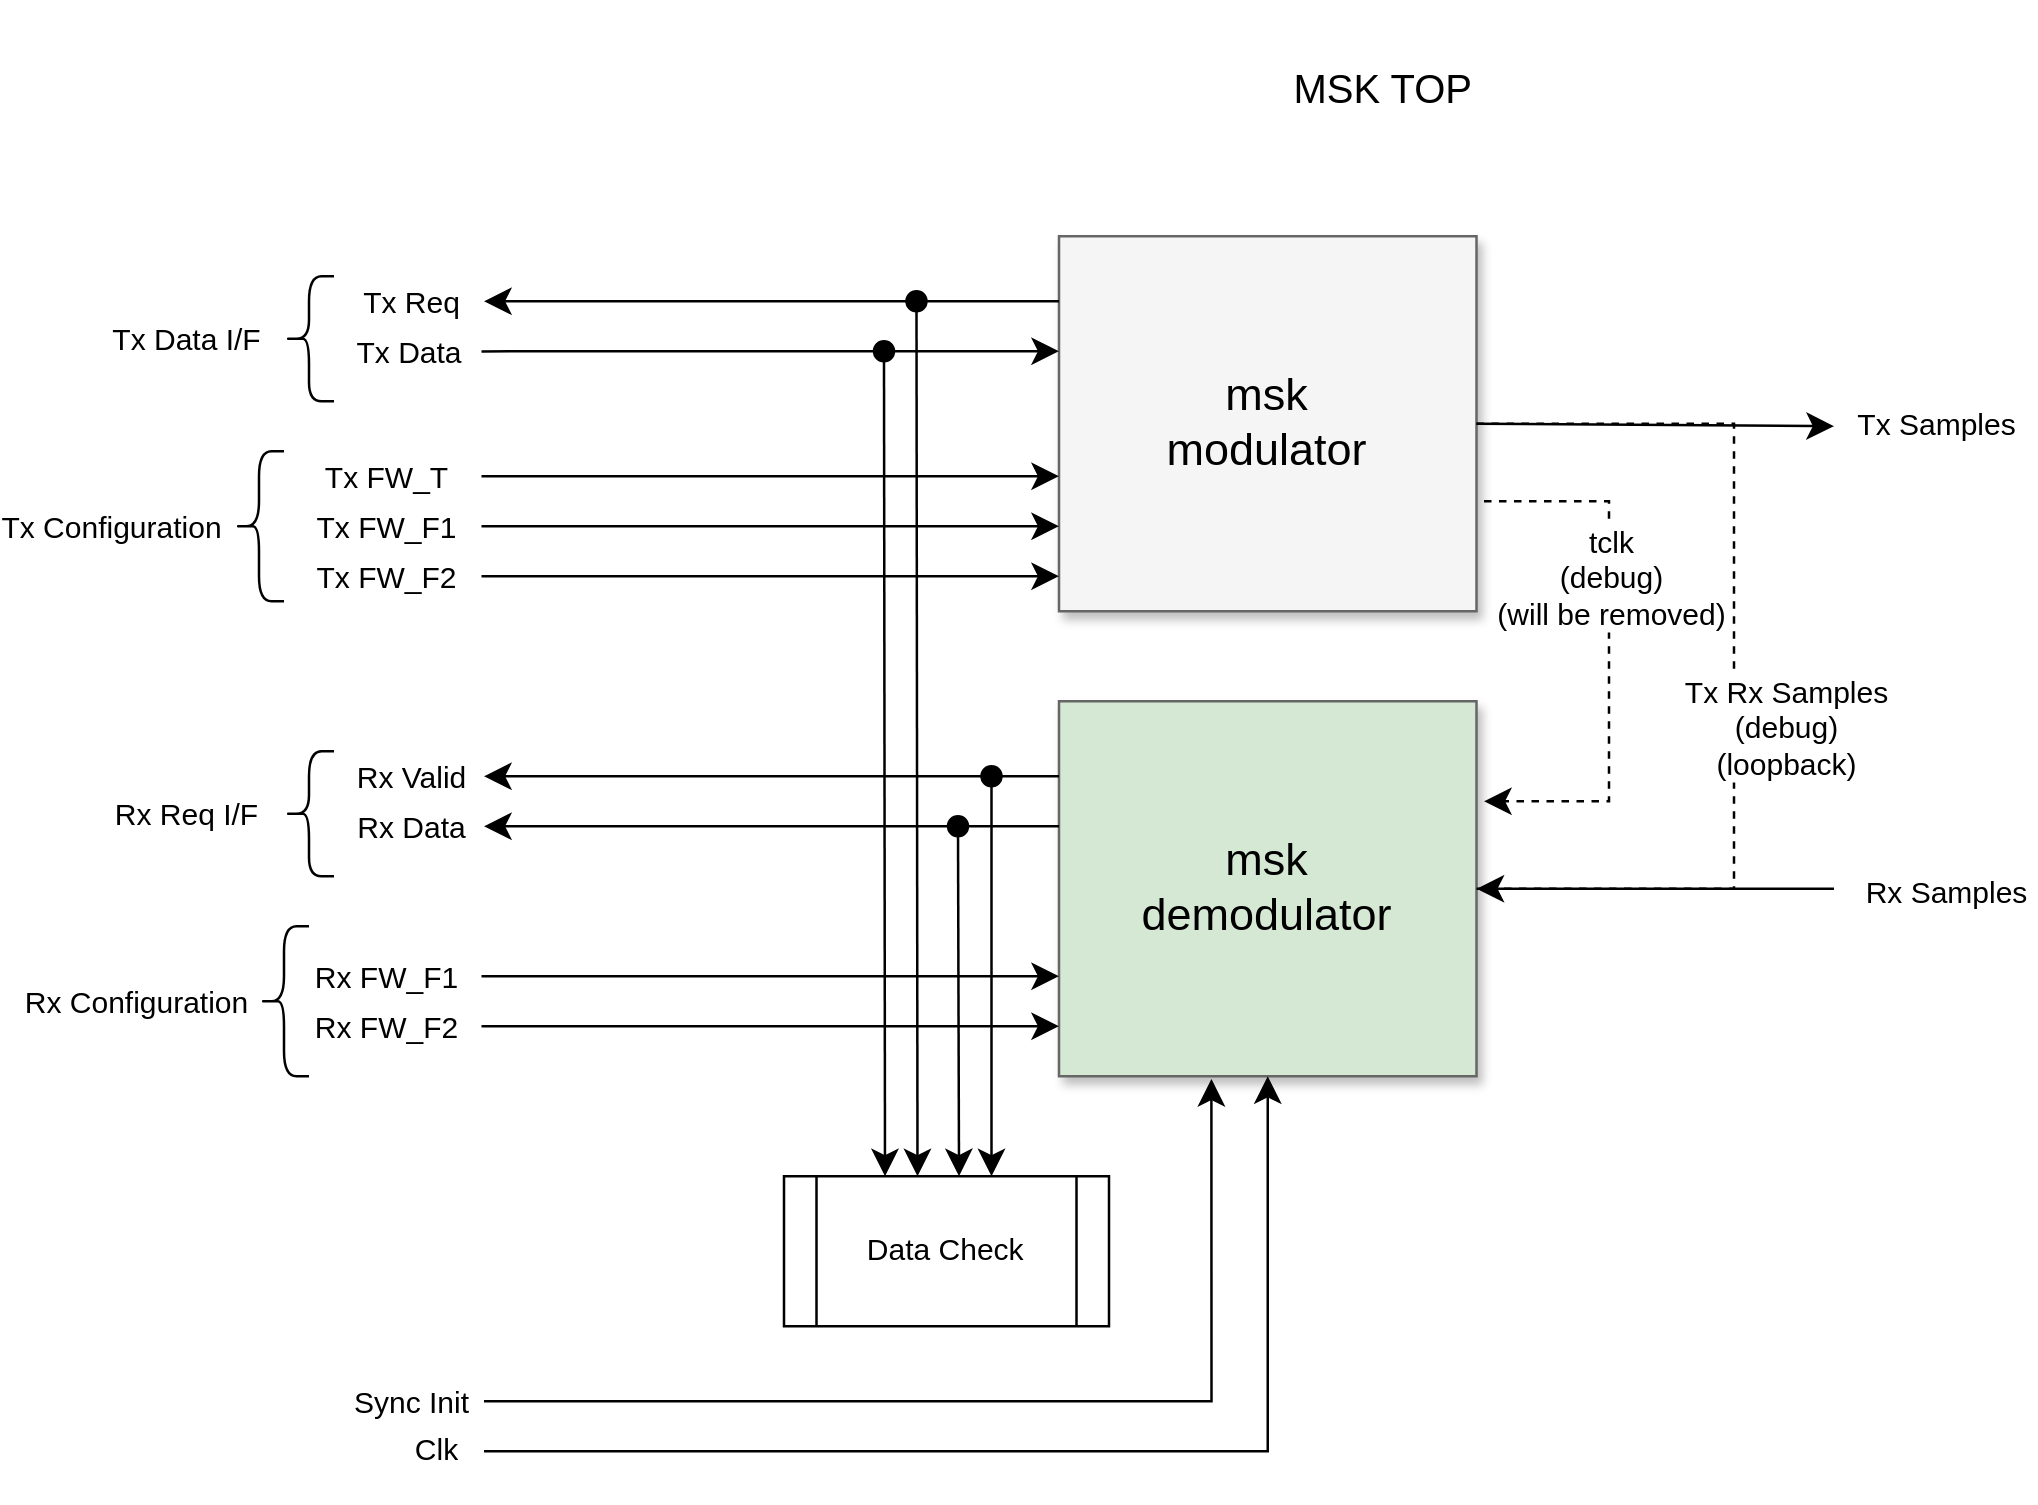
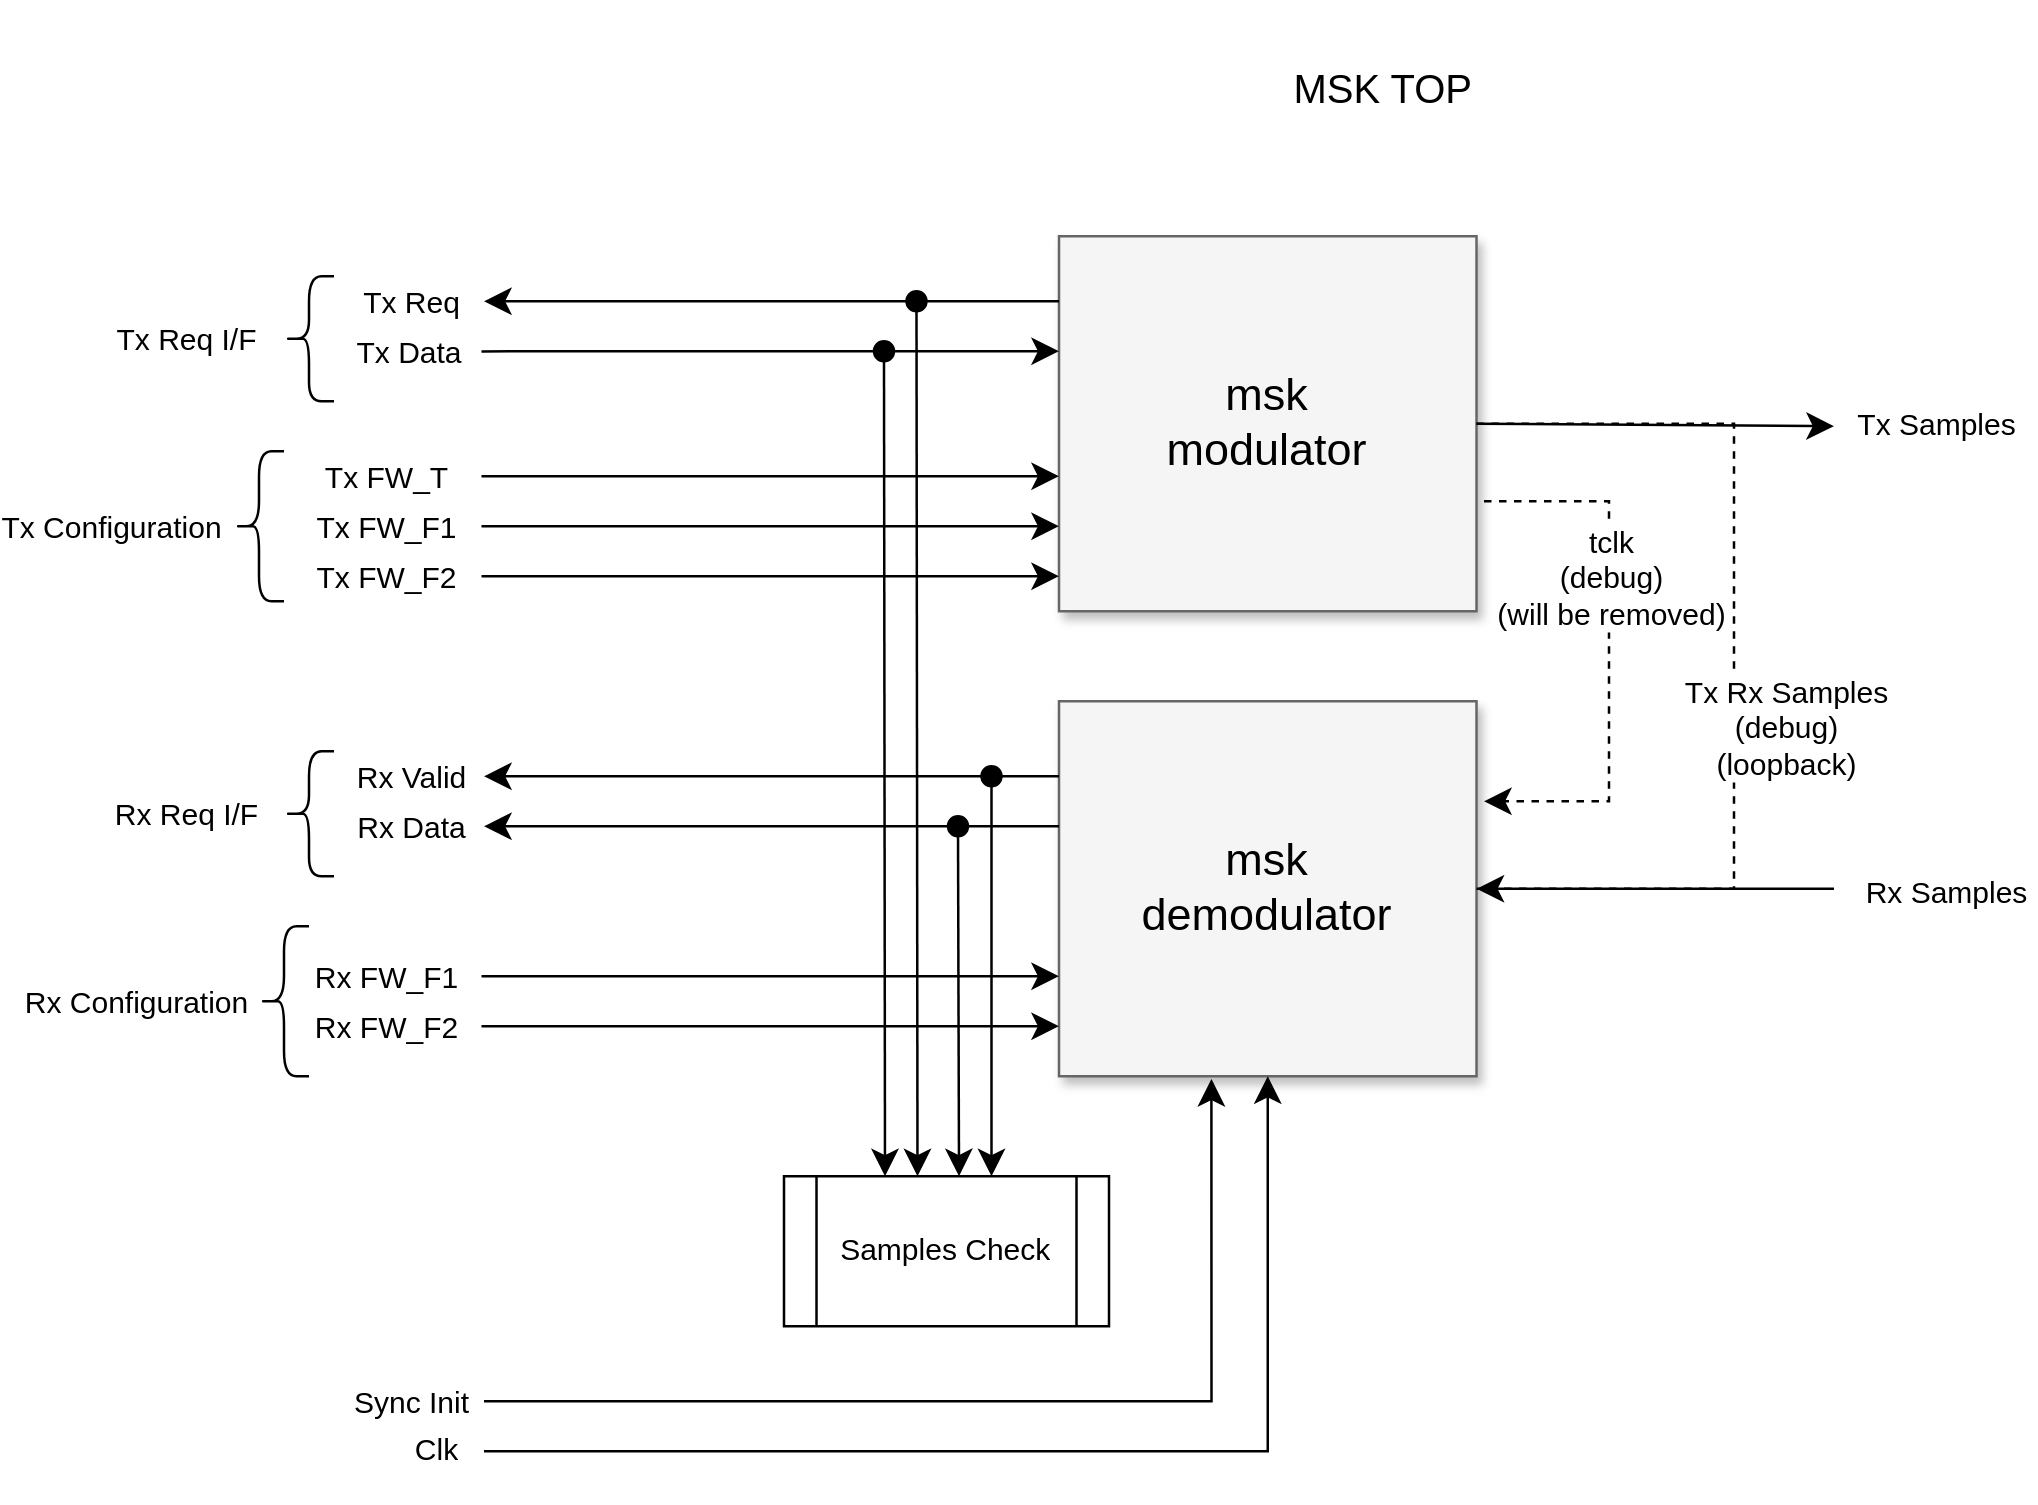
(188, 341) -> (188, 341)
(1268, 889) -> (1268, 889)
(946, 1251) -> (946, 1251)
